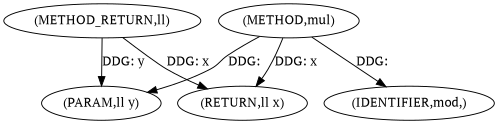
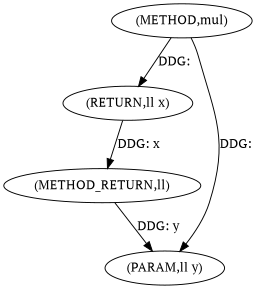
(296, 62) -> (176, 62)
(159, 64) -> (117, 140)
(409, 103) -> none
